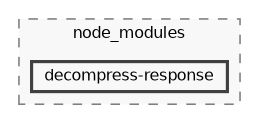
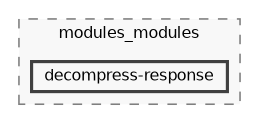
(129, 34) -> (129, 34)
